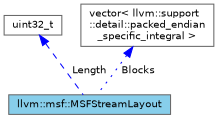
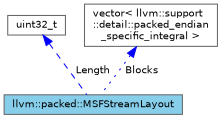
(90, 105) -> (93, 105)
